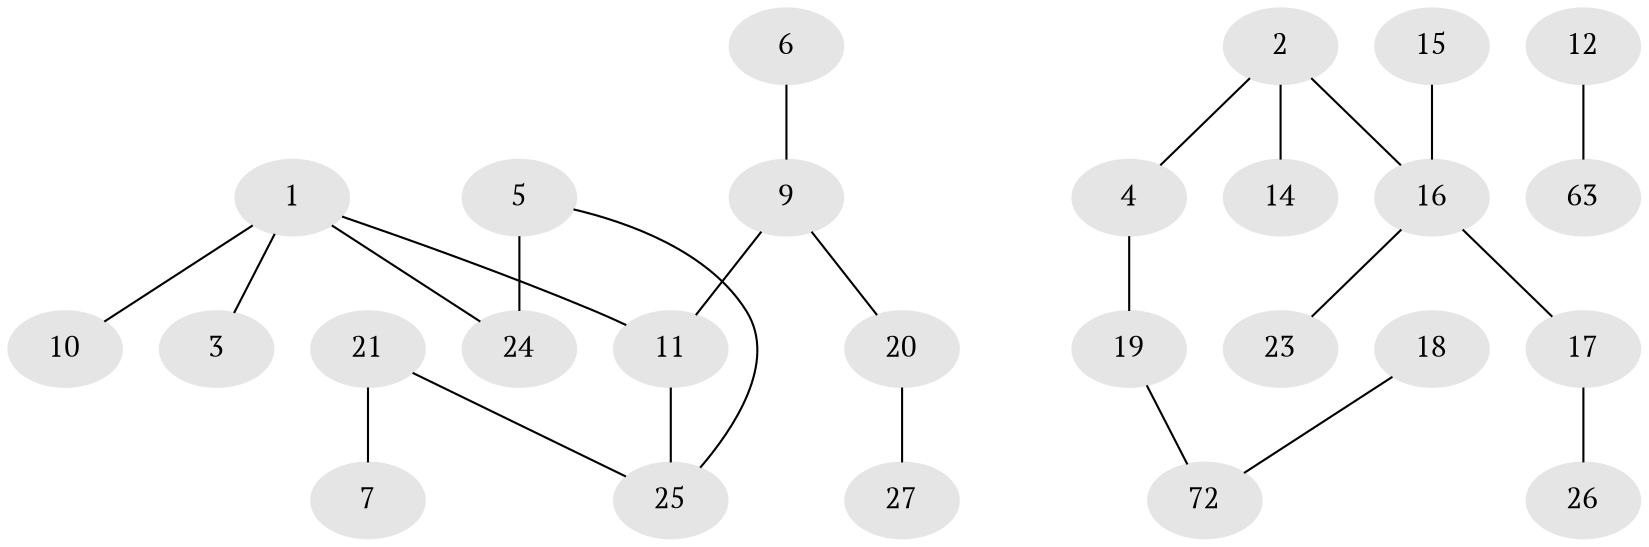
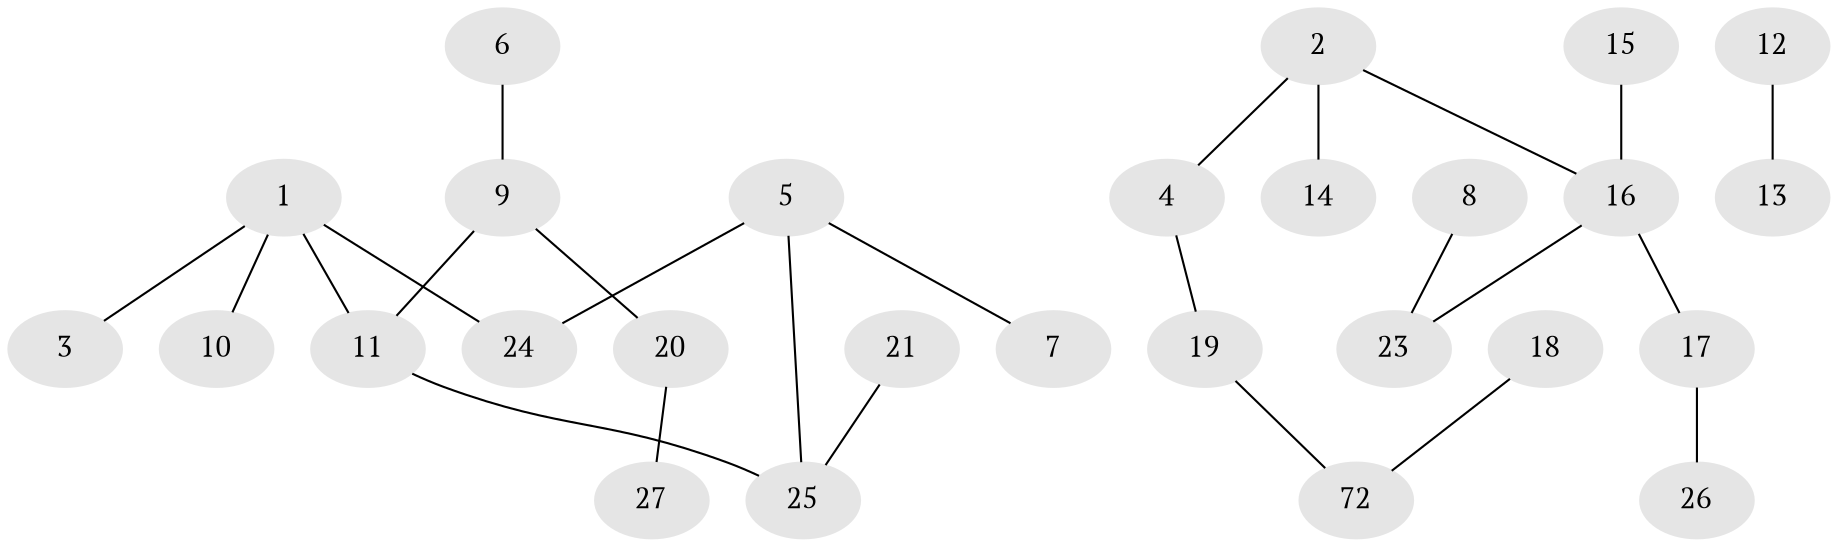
none -> (1470, 198)
(1583, 198) -> (1773, 198)
(368, 425) -> (920, 273)
